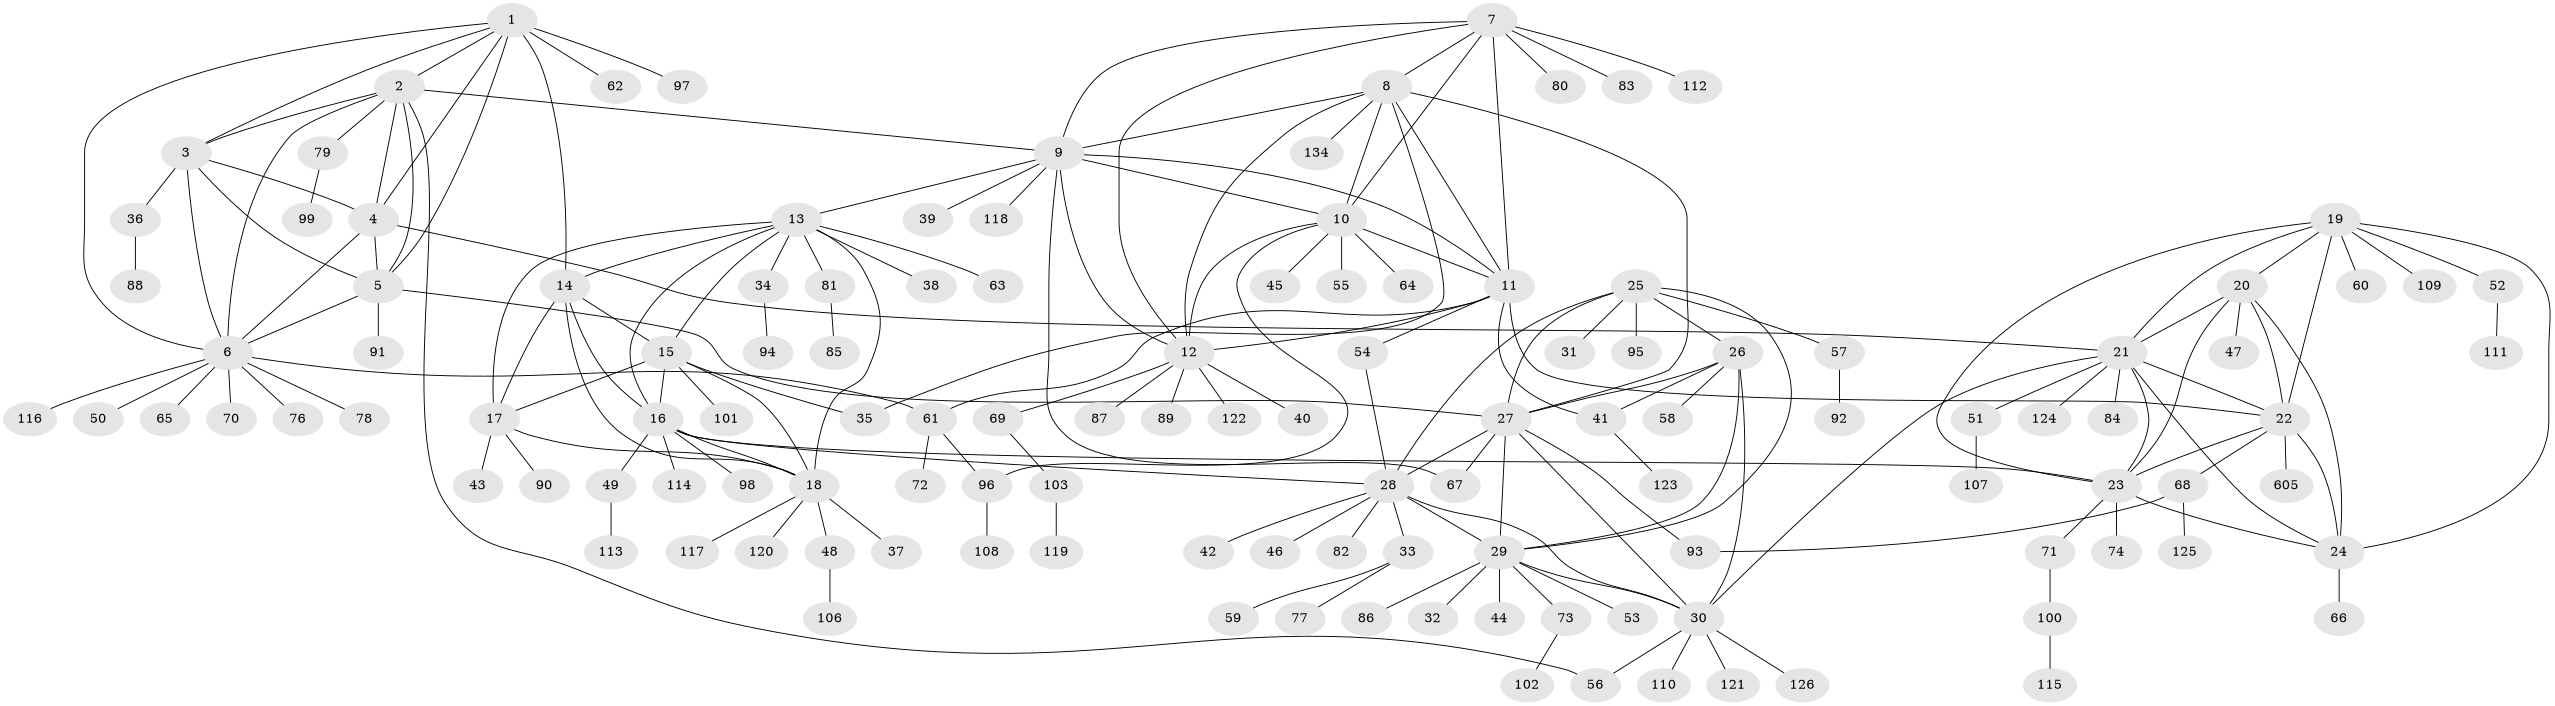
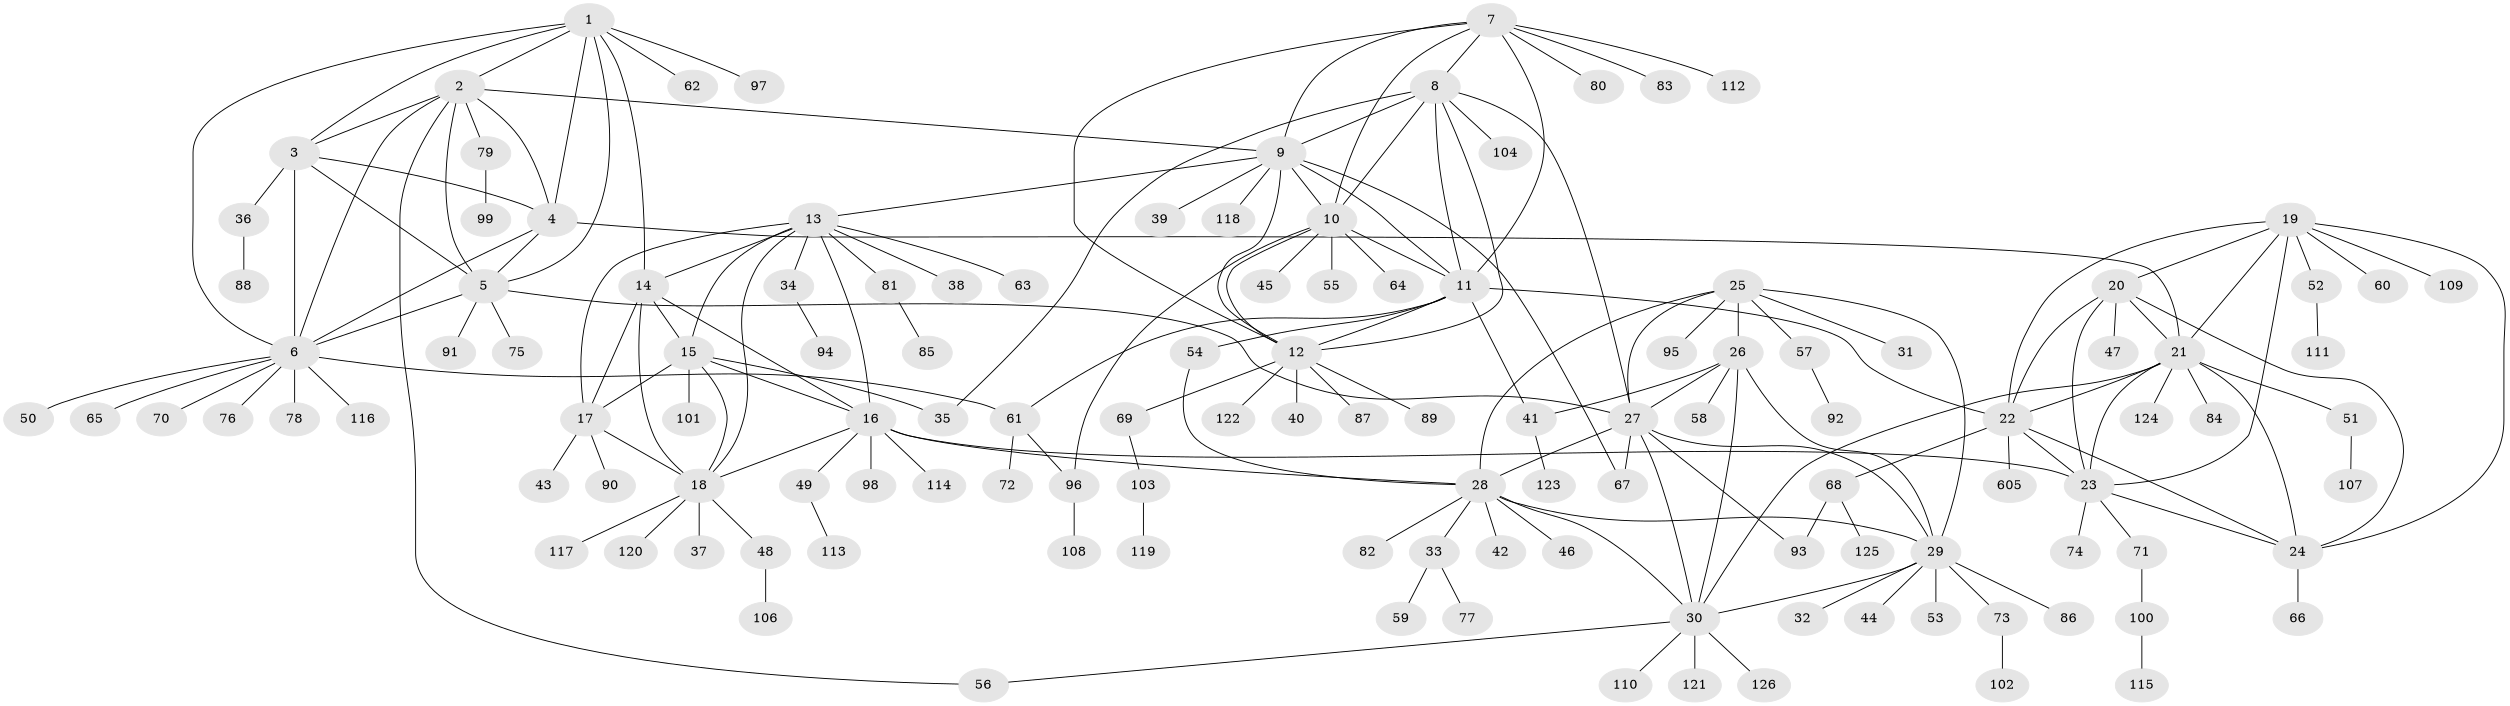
(1317, 153) -> (1505, 153)
none -> (517, 353)
